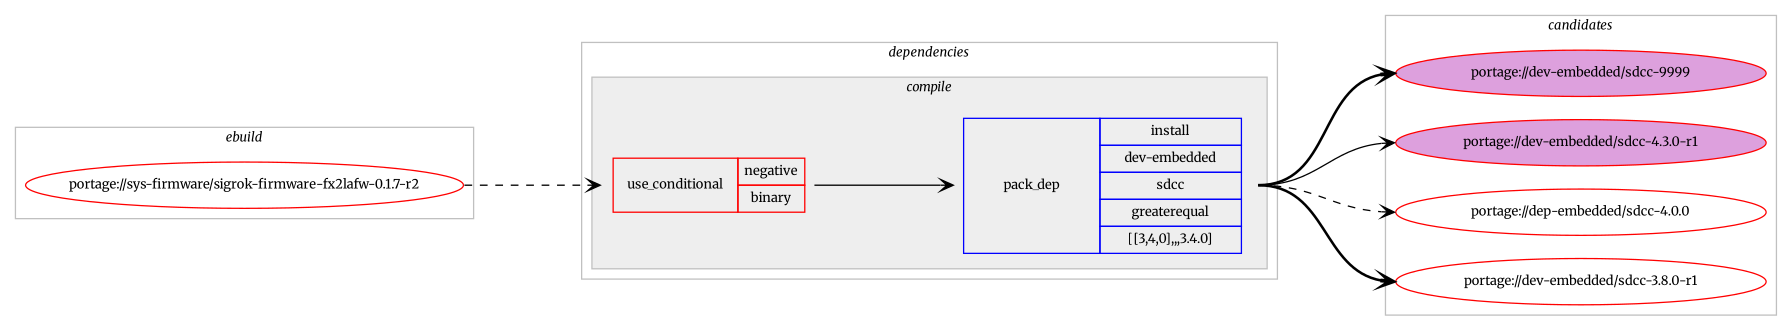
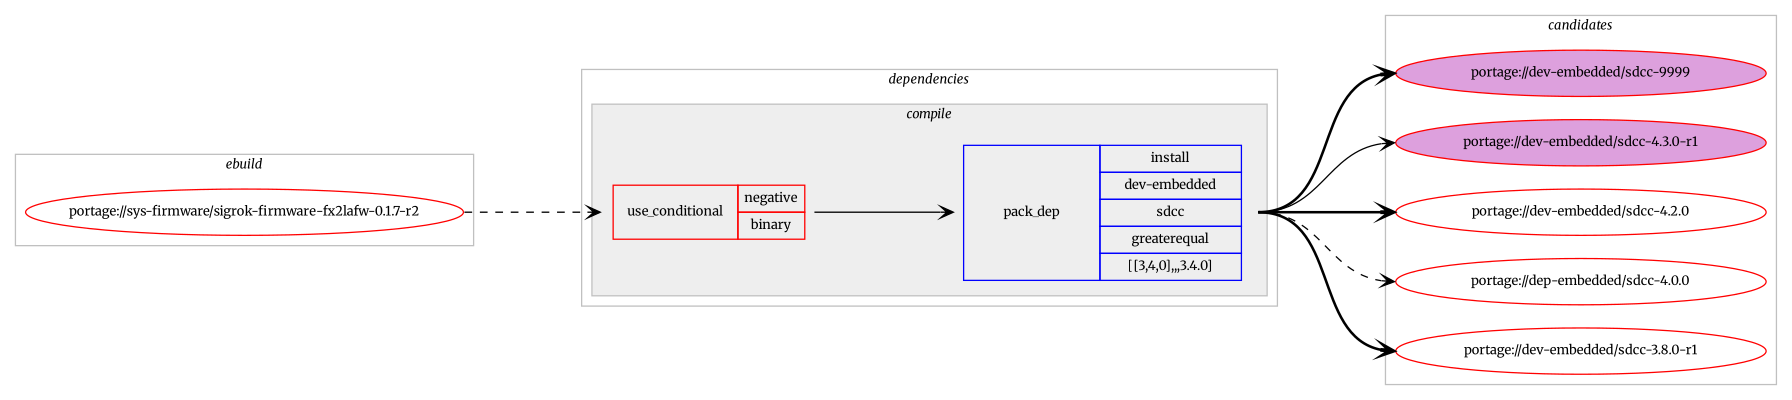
none -> (1581, 212)
